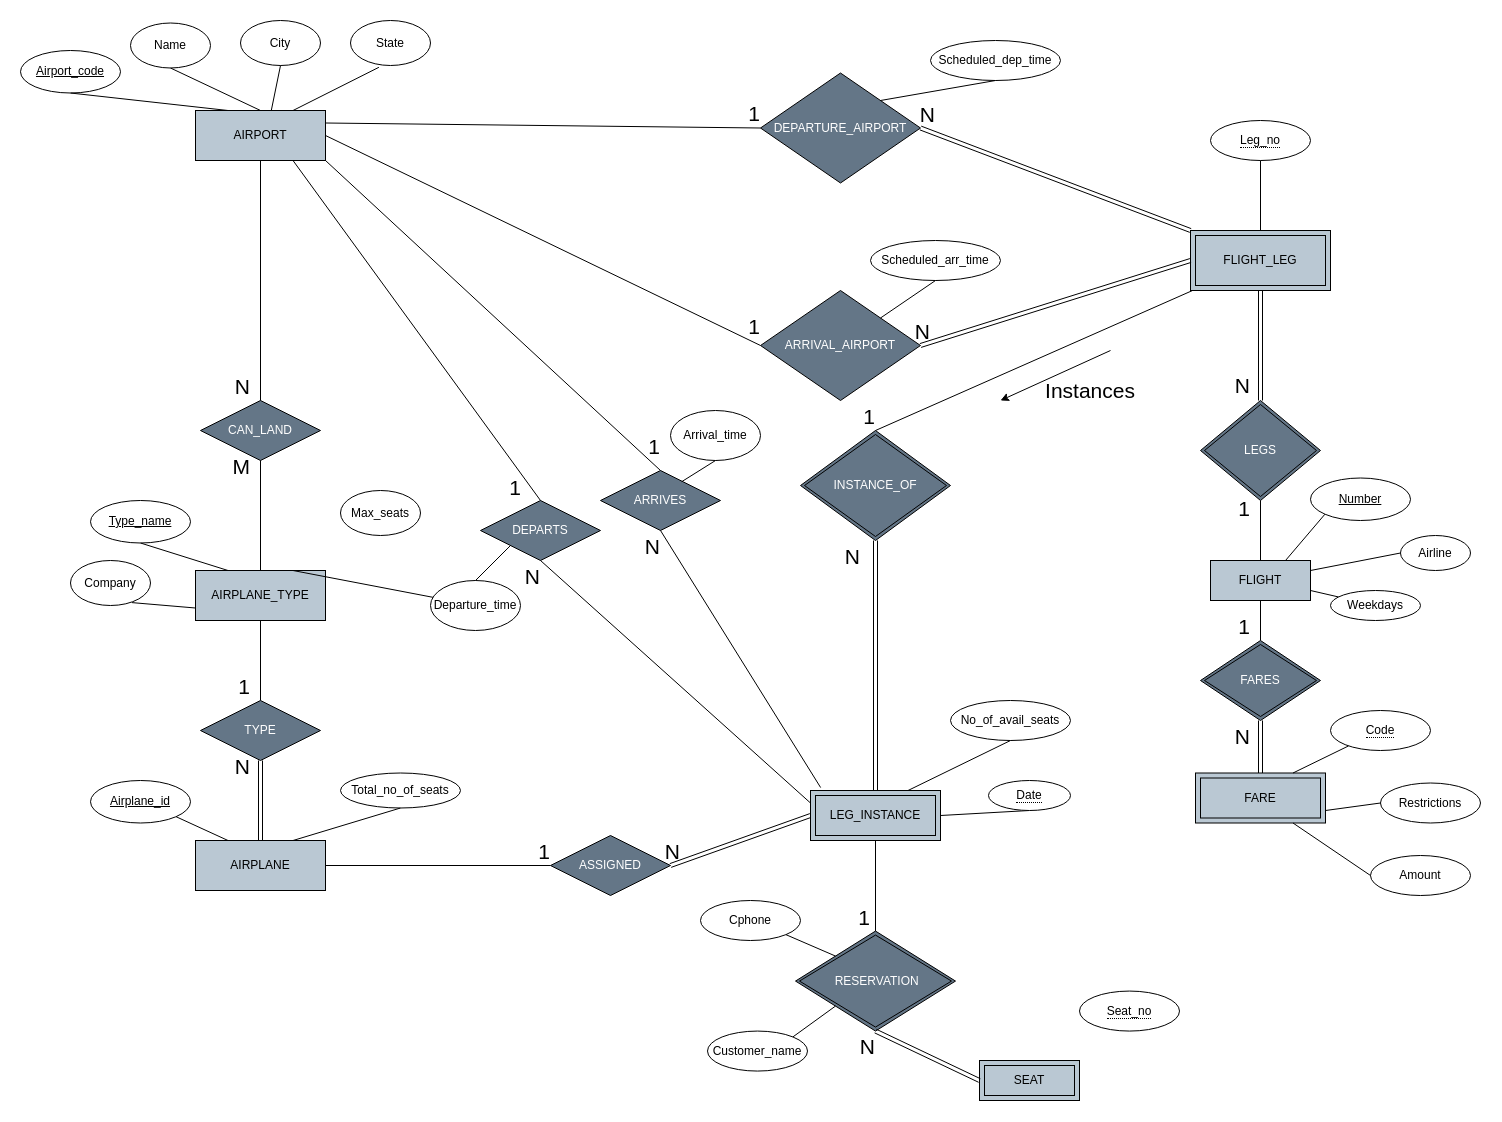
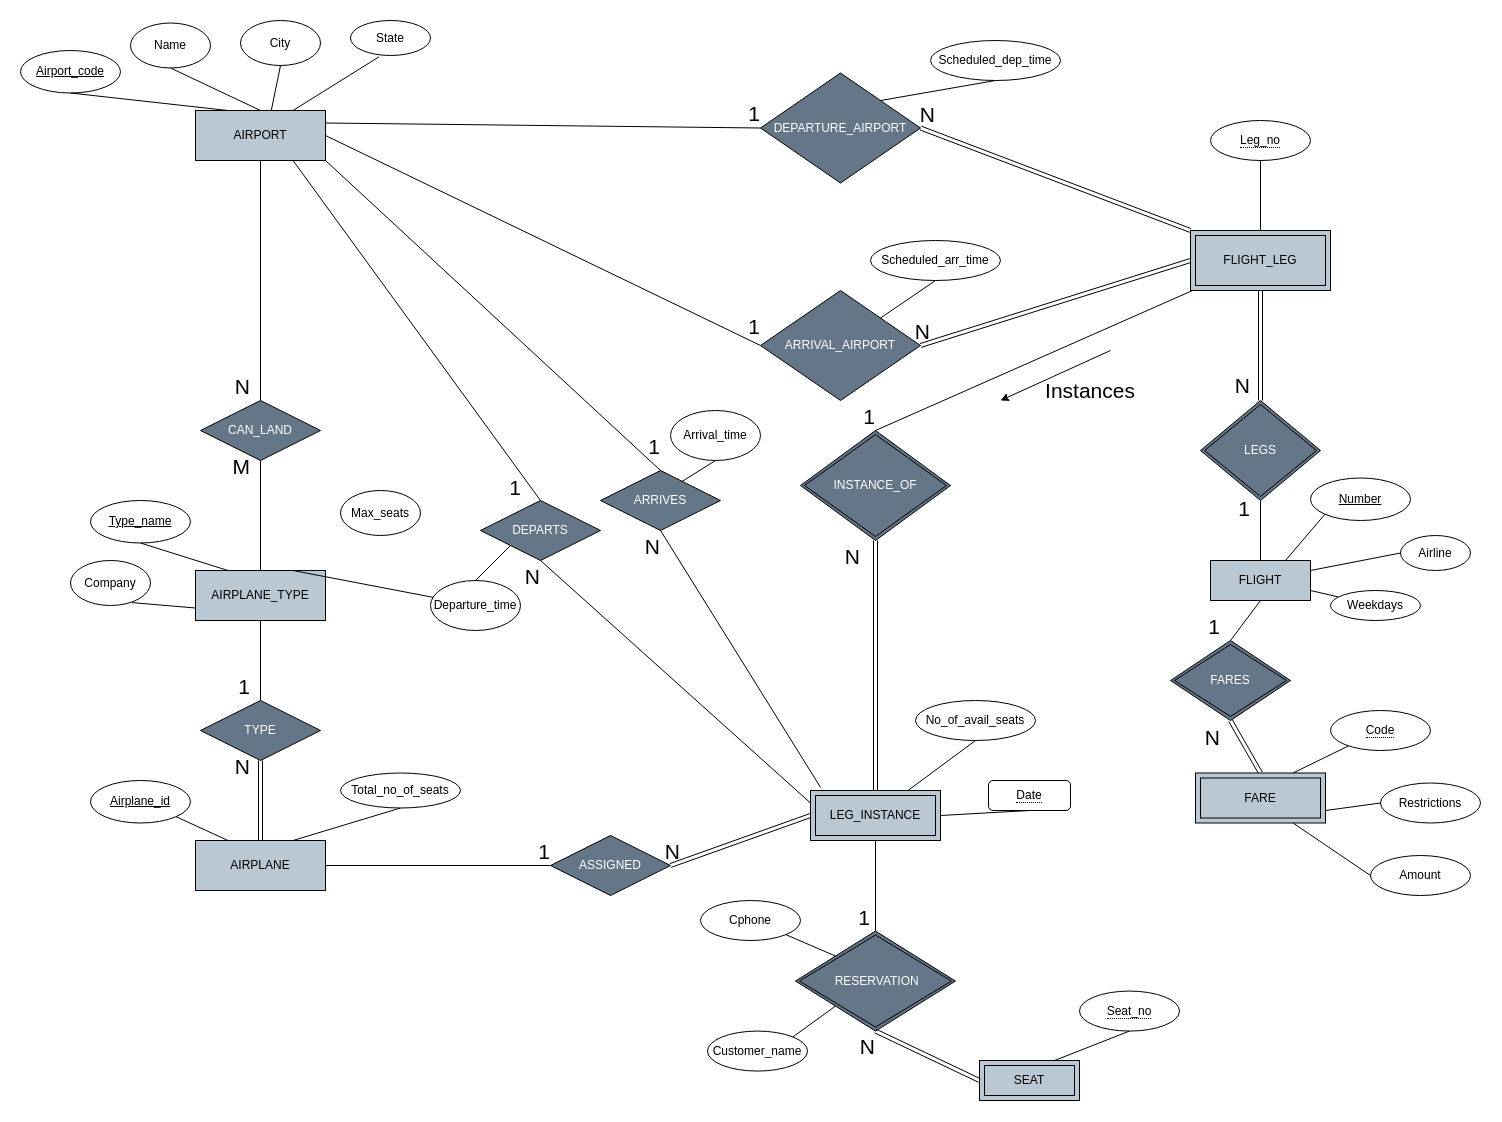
(391, 43) -> (391, 38)
(1261, 681) -> (1231, 681)
(1011, 721) -> (976, 721)
(1030, 796) -> (1030, 796)
none -> (1091, 1046)
